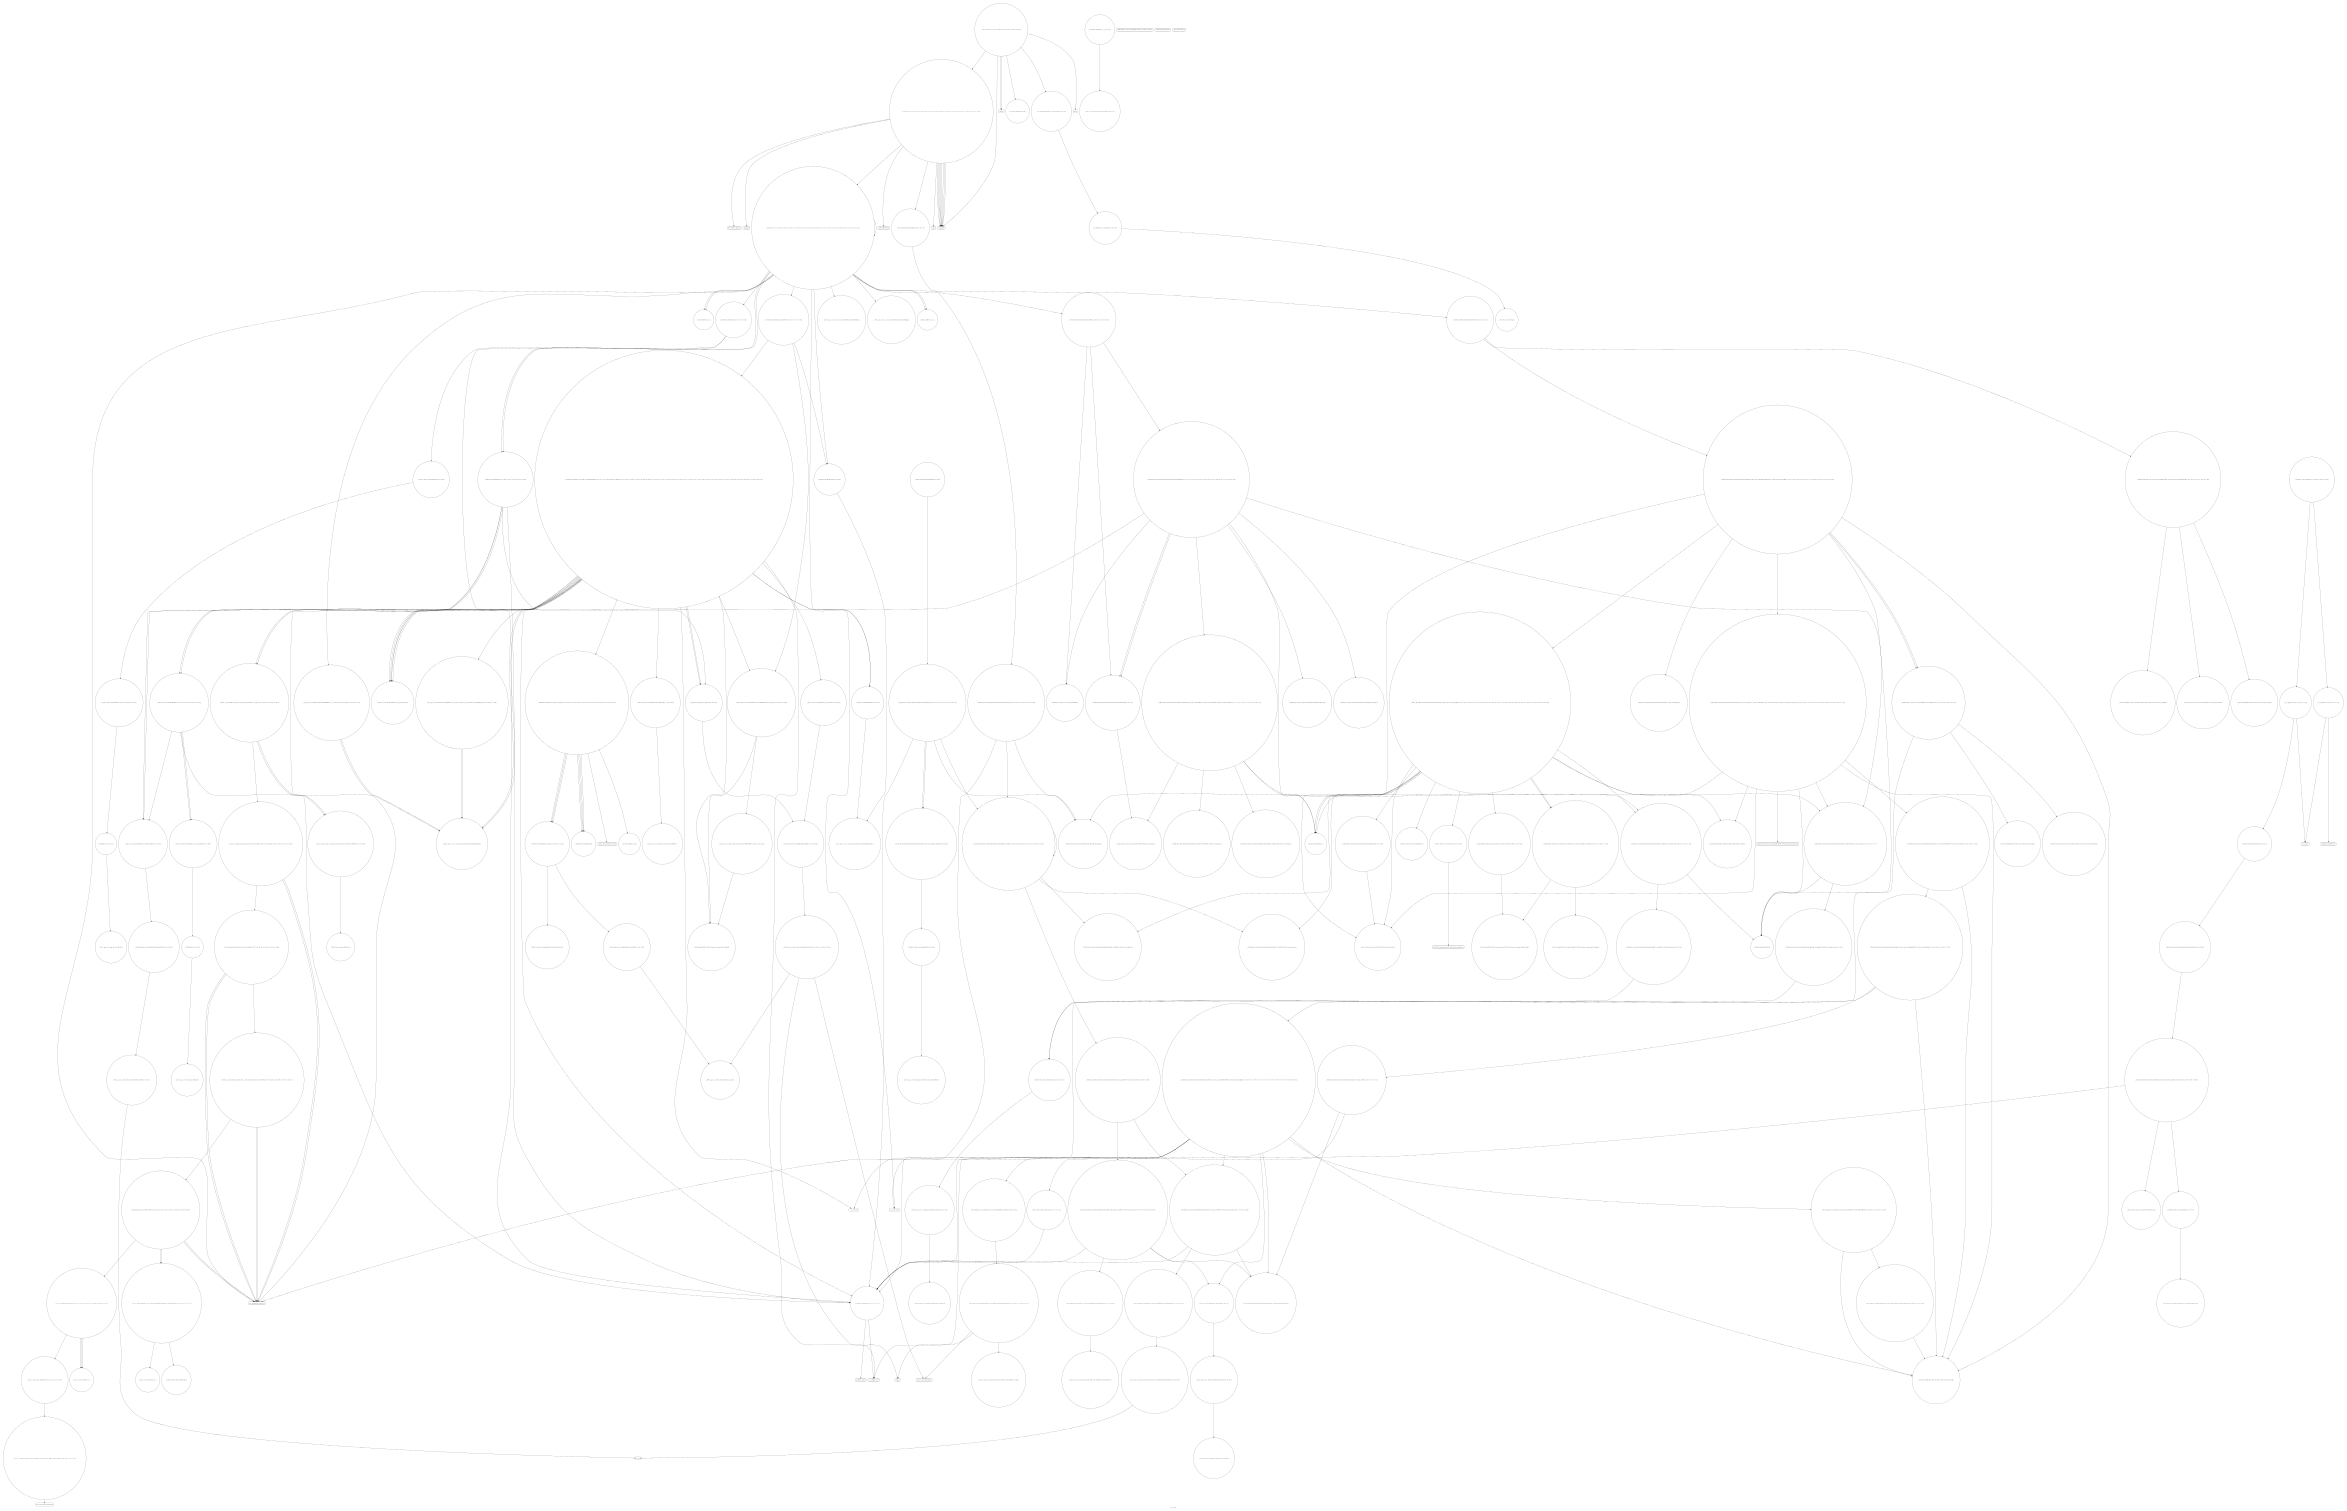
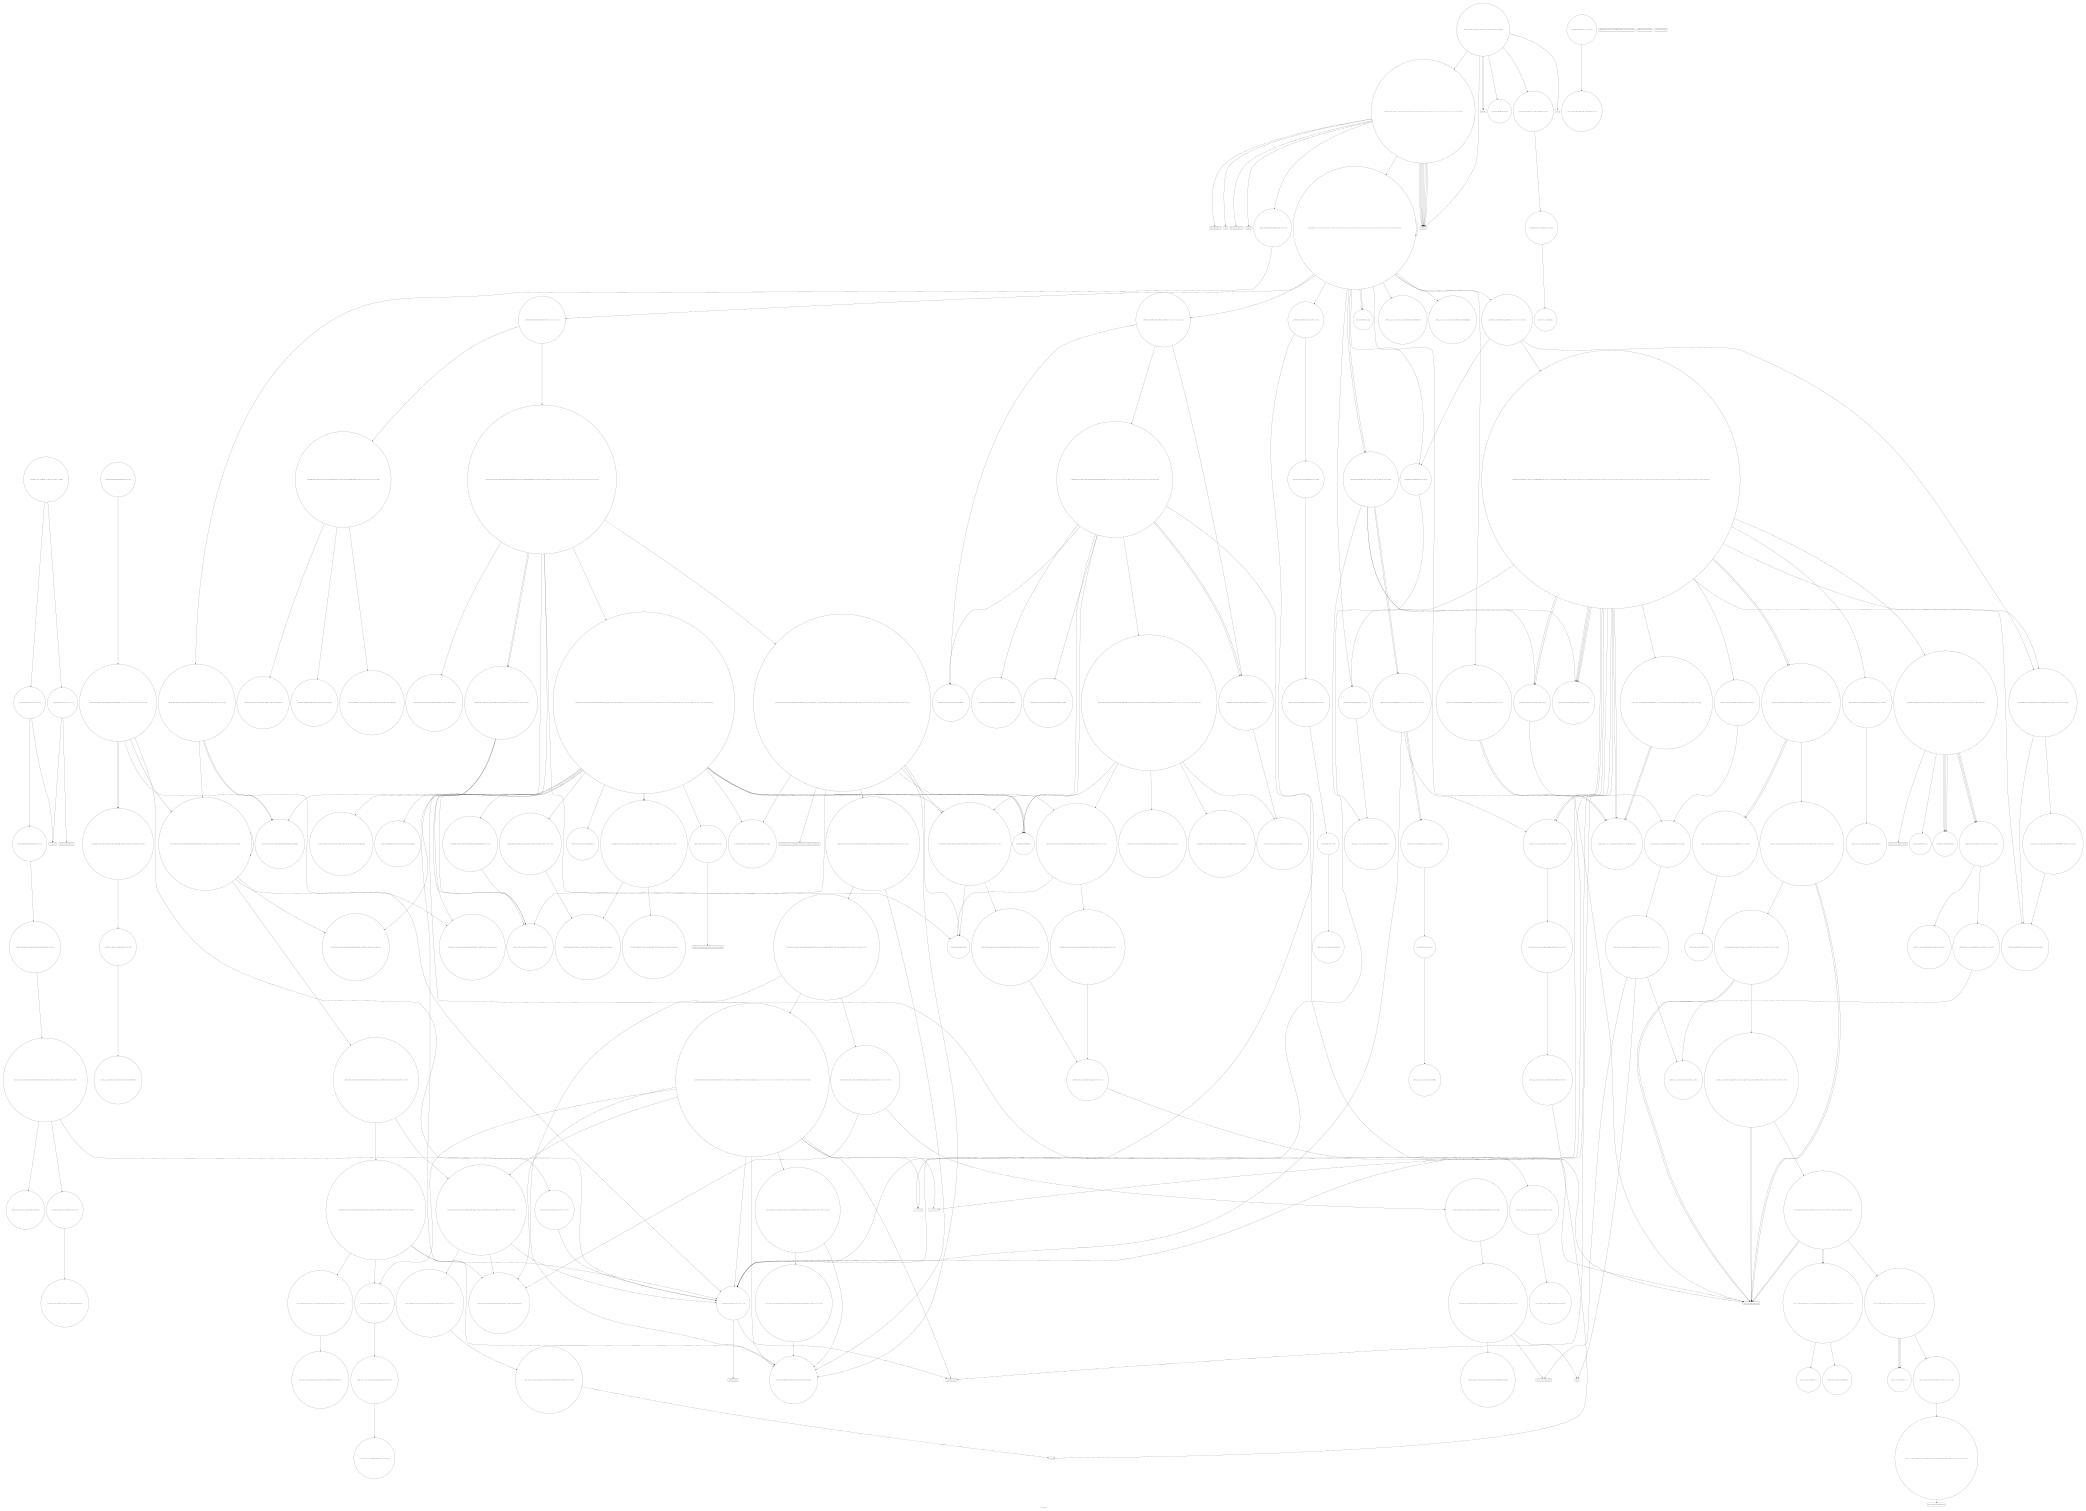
(927, 320) -> none
